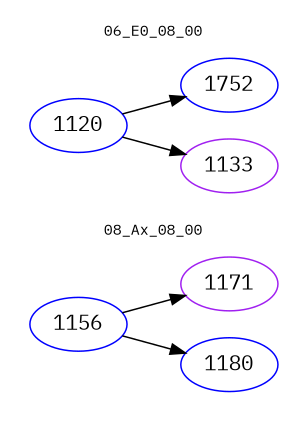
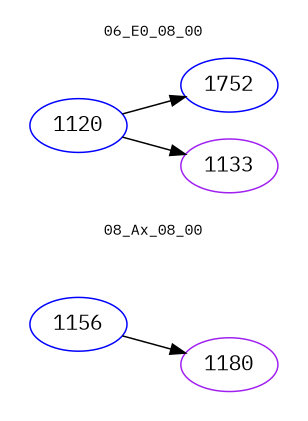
(229, 284) -> none
(229, 365) -> (229, 365)
